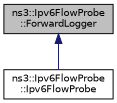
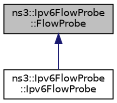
(59, 19) -> (59, 19)
